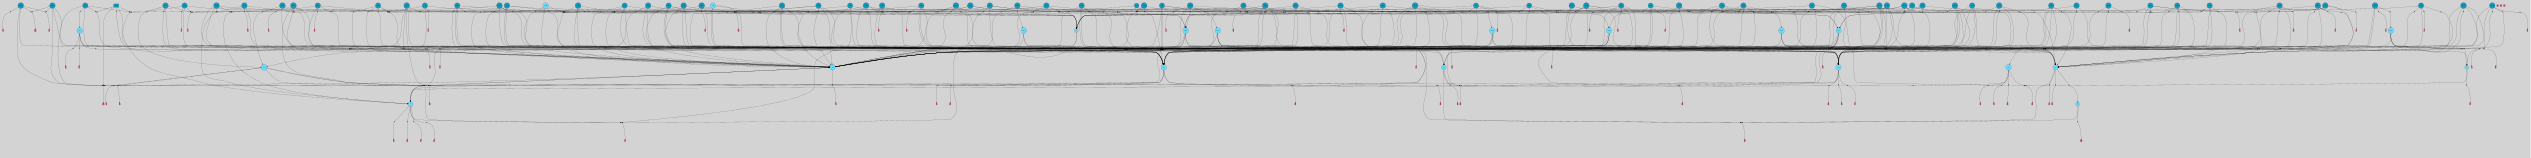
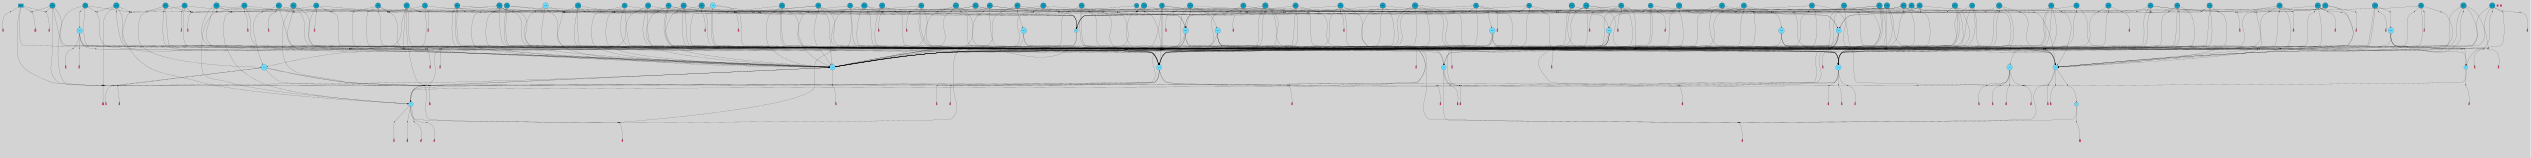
(21, 6) -> (21, 6)
(116, 6) -> (116, 6)
(2498, 6) -> none
